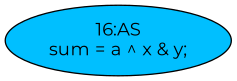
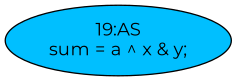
(118, 41) -> (118, 41)
